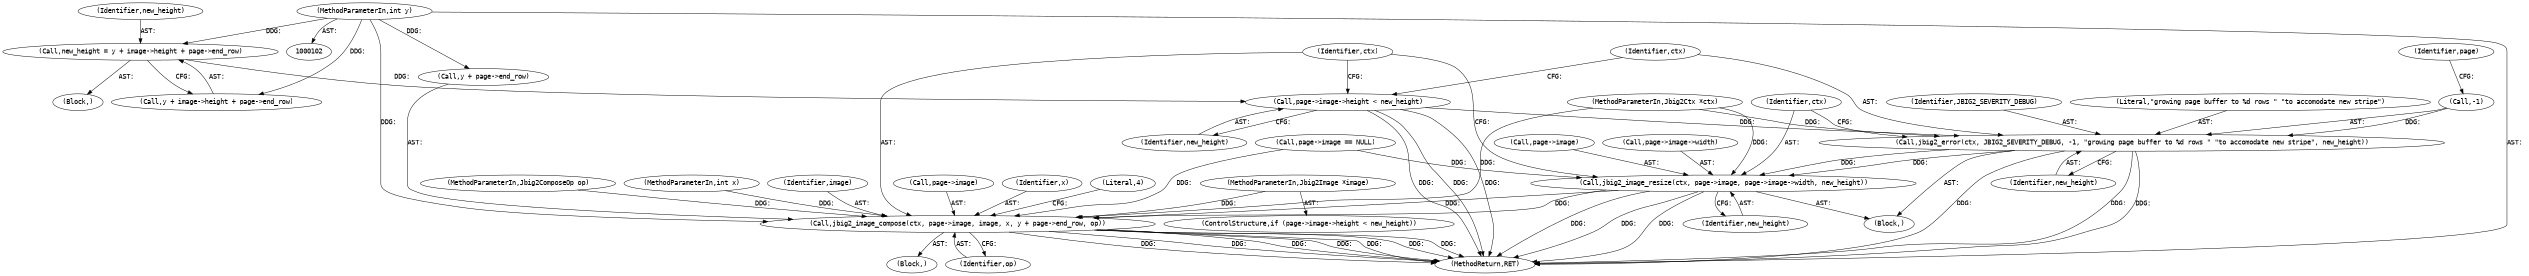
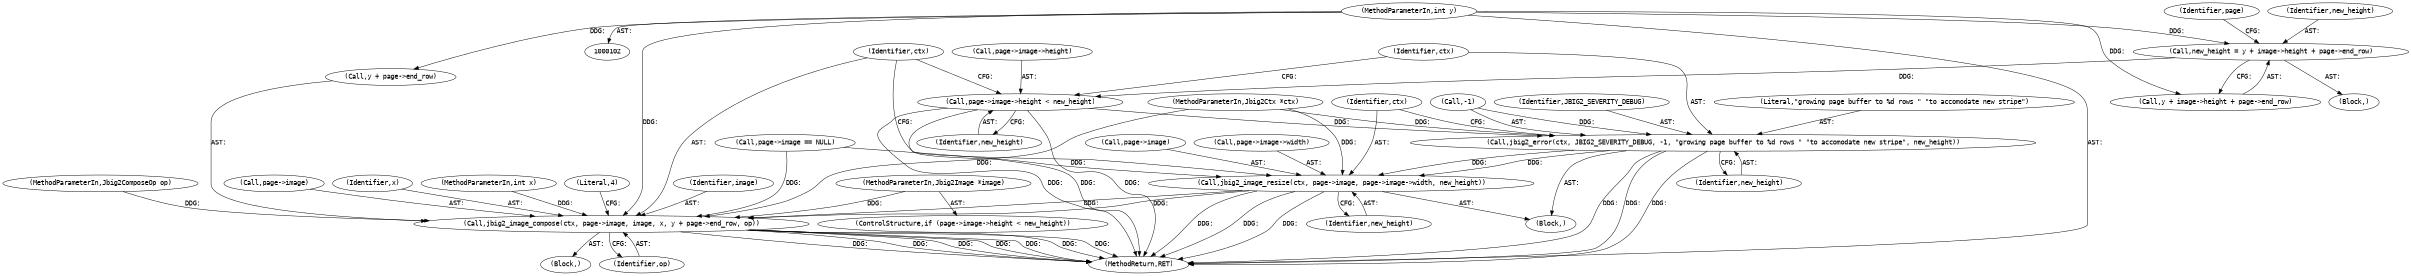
none -> (1022, 52)
(2455, 75) -> (2239, 30)
